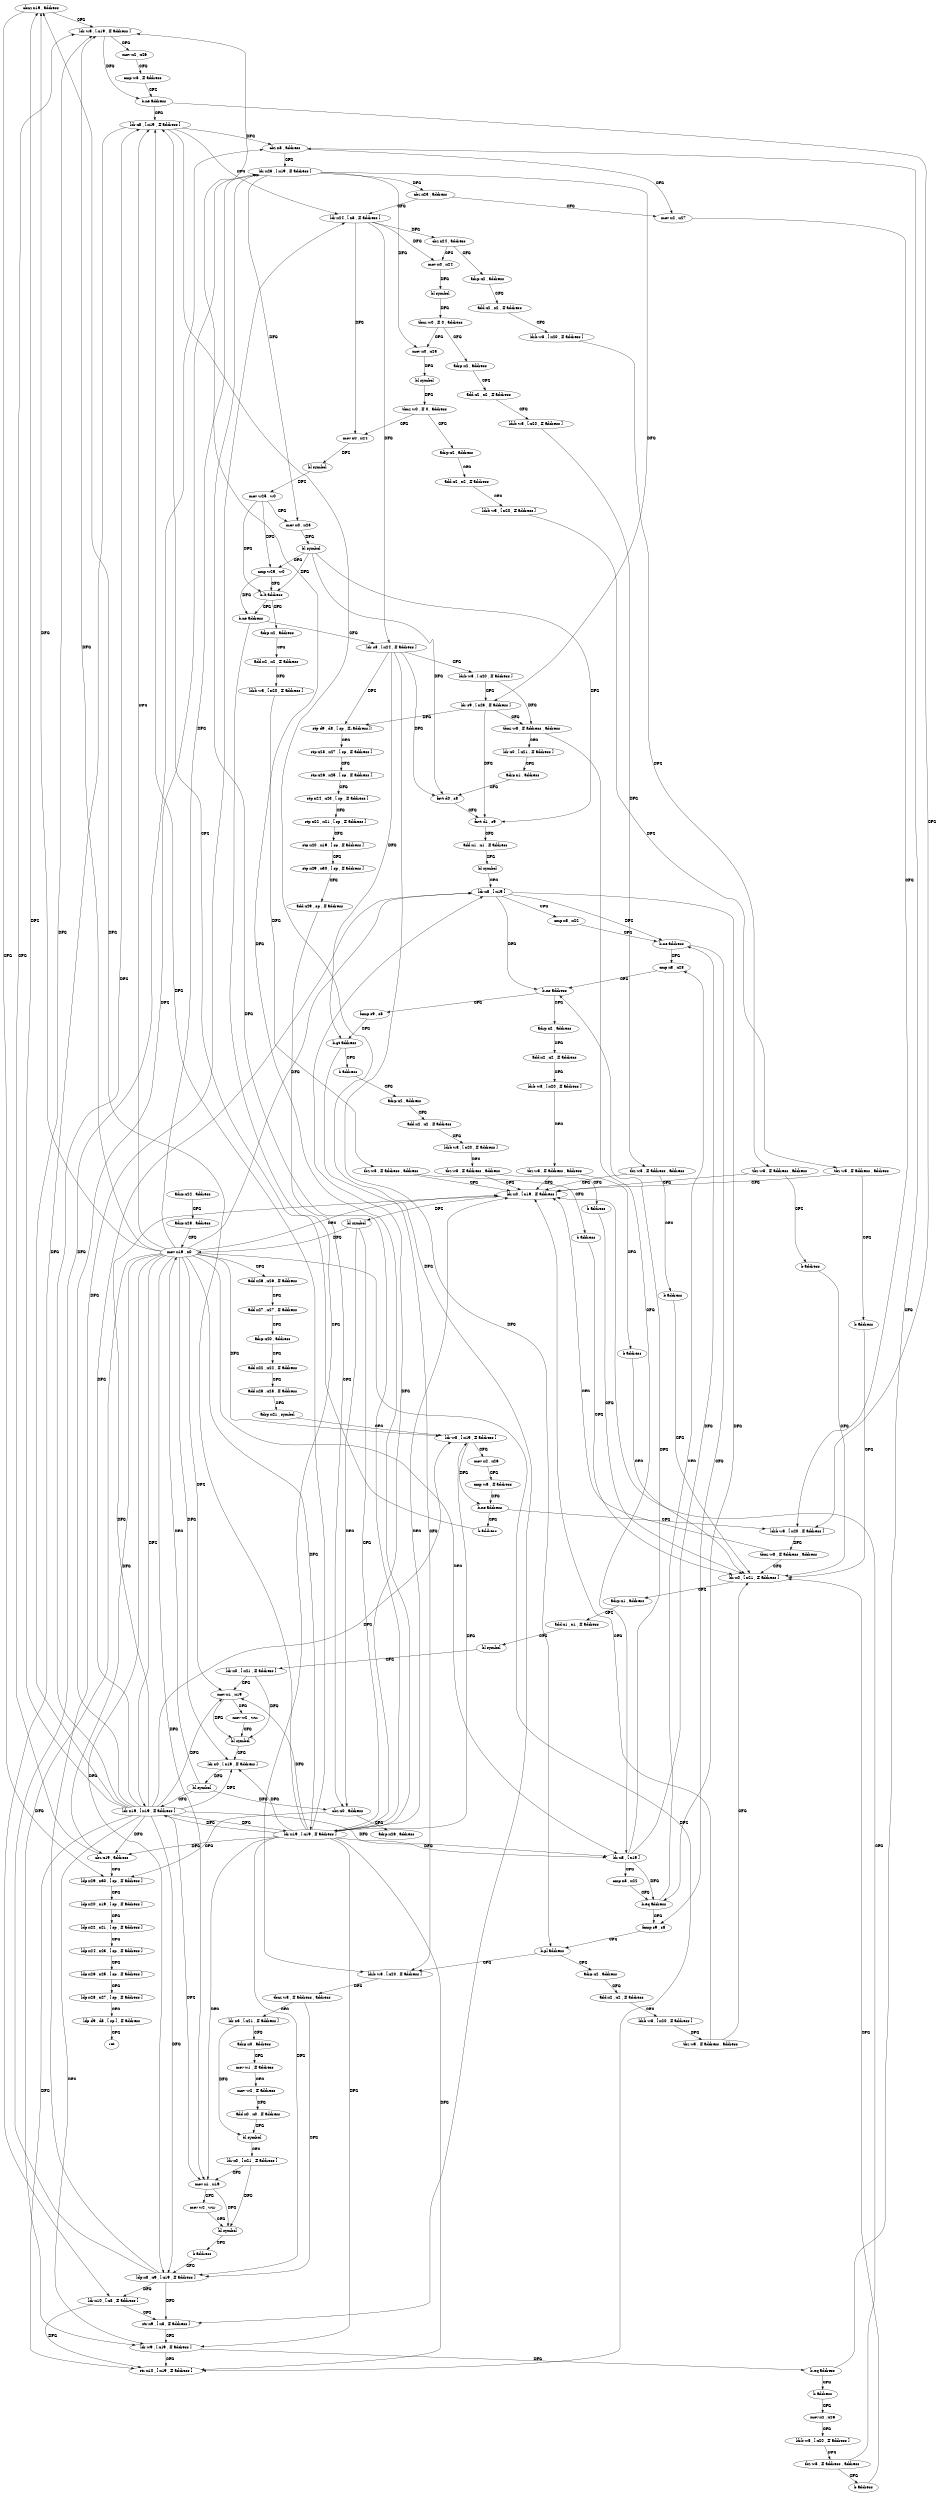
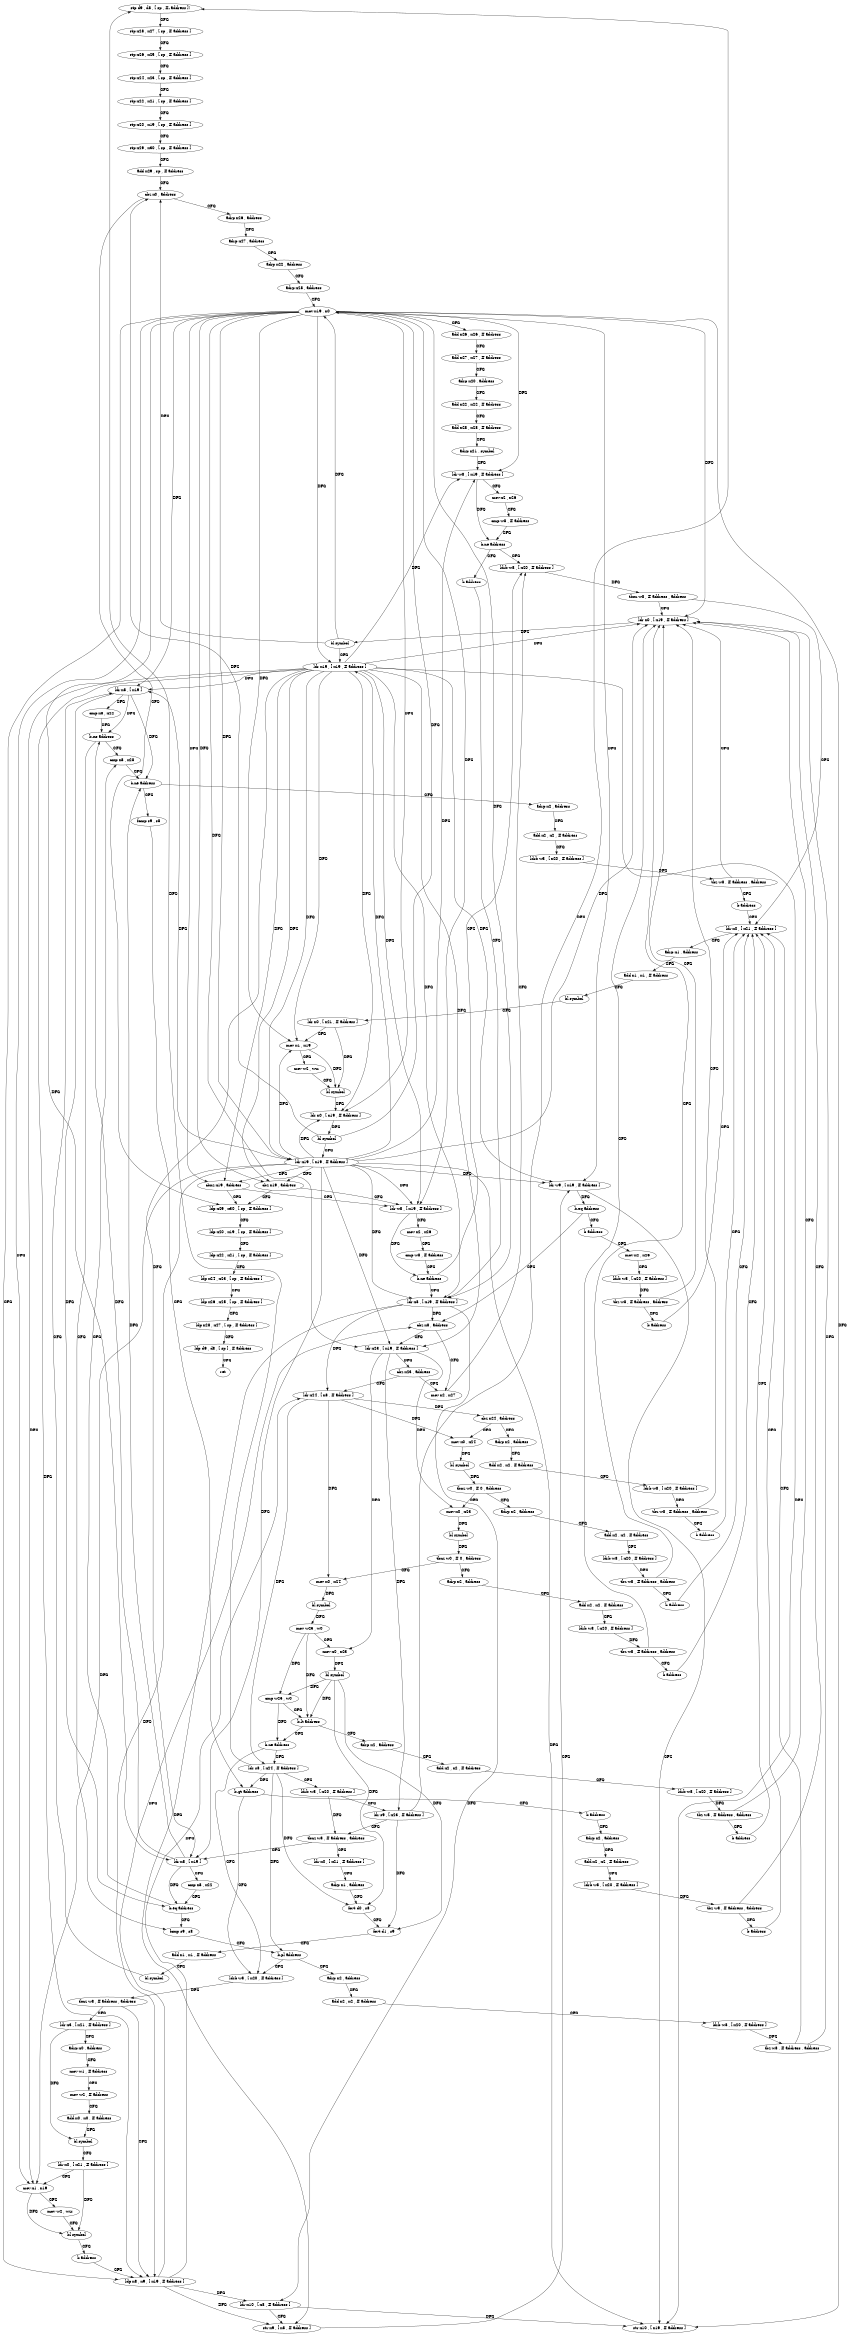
none -> (247, 242)
(93, 1776) -> (8, 1302)
